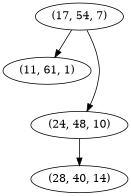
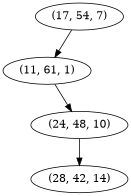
(99, 67) -> (61, 95)
(79, 179) -> (79, 179)
